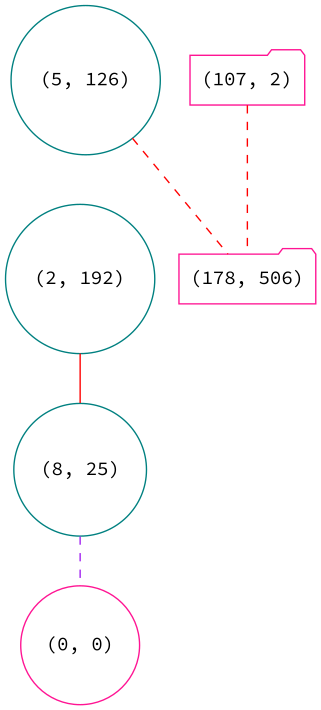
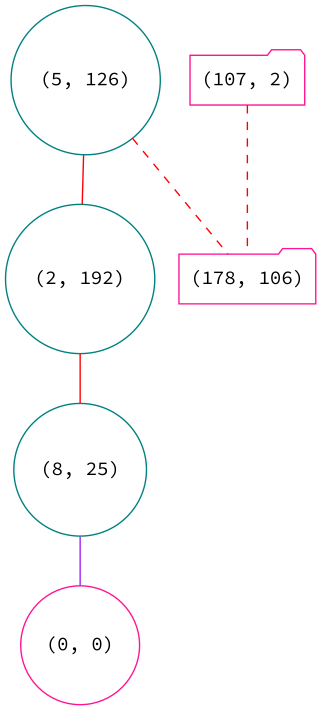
none -> (83, 180)
(247, 279) -> (247, 279)
(80, 561) -> (80, 561)
